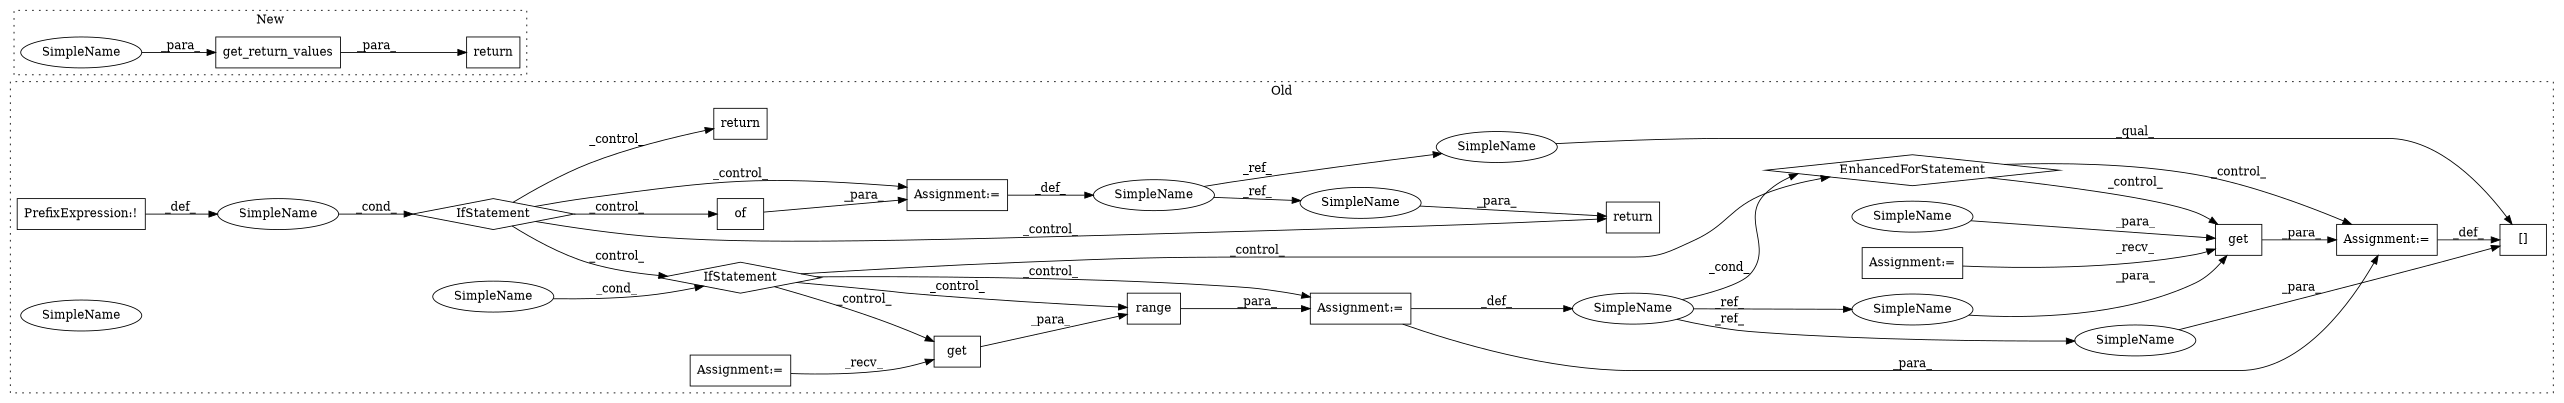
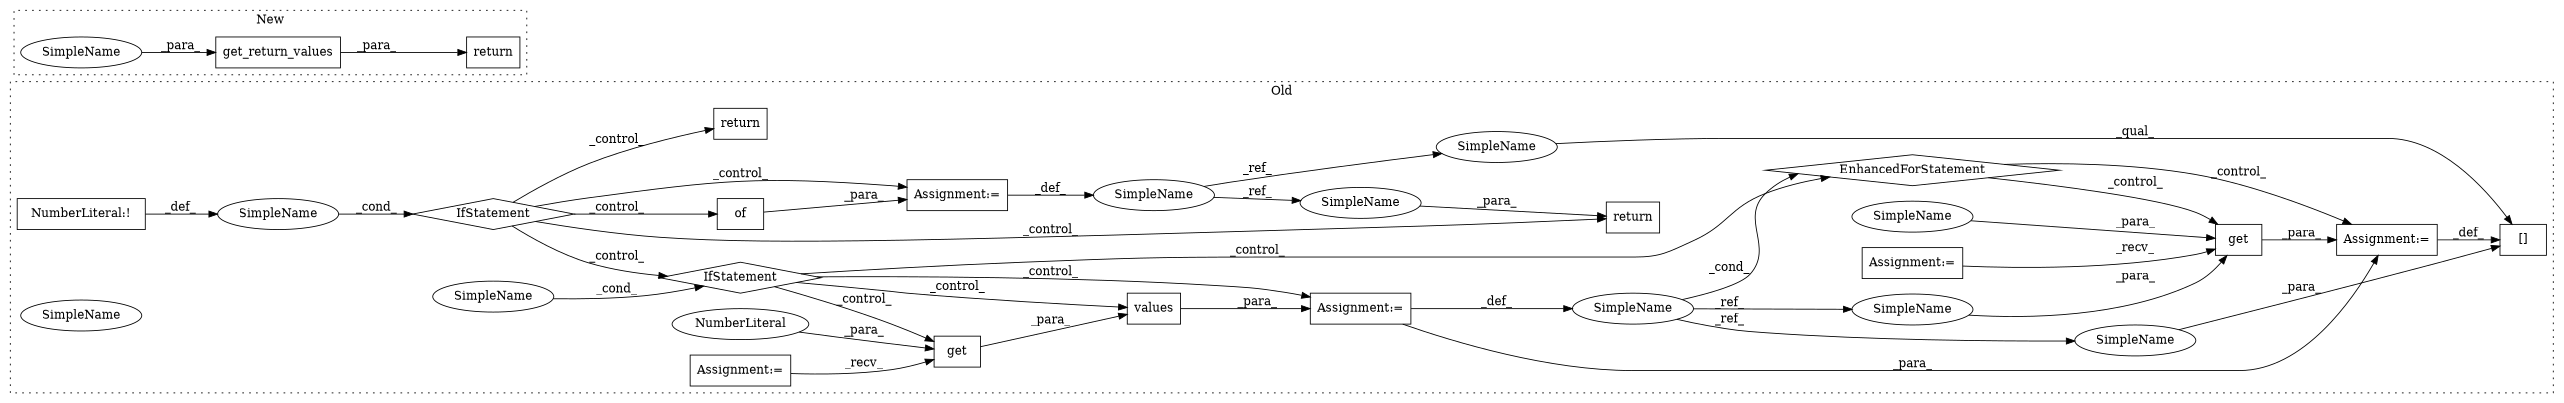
(81, 214) -> (81, 214)
(1154, 309) -> (1154, 309)
none -> (740, 324)
